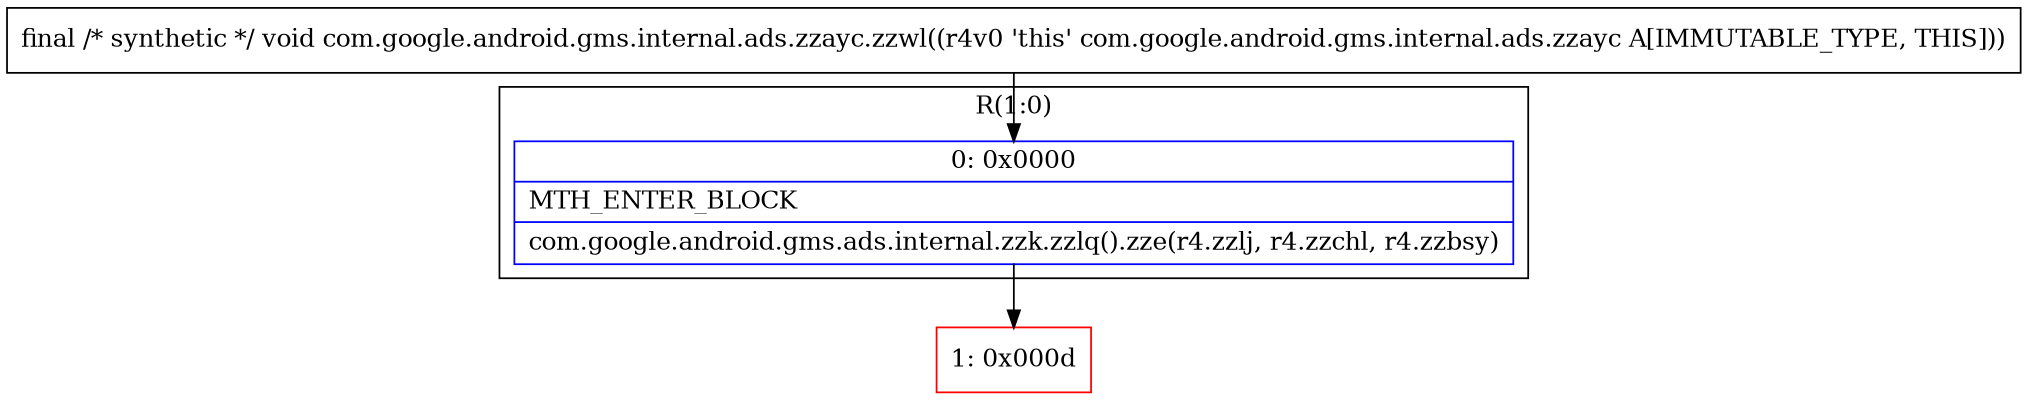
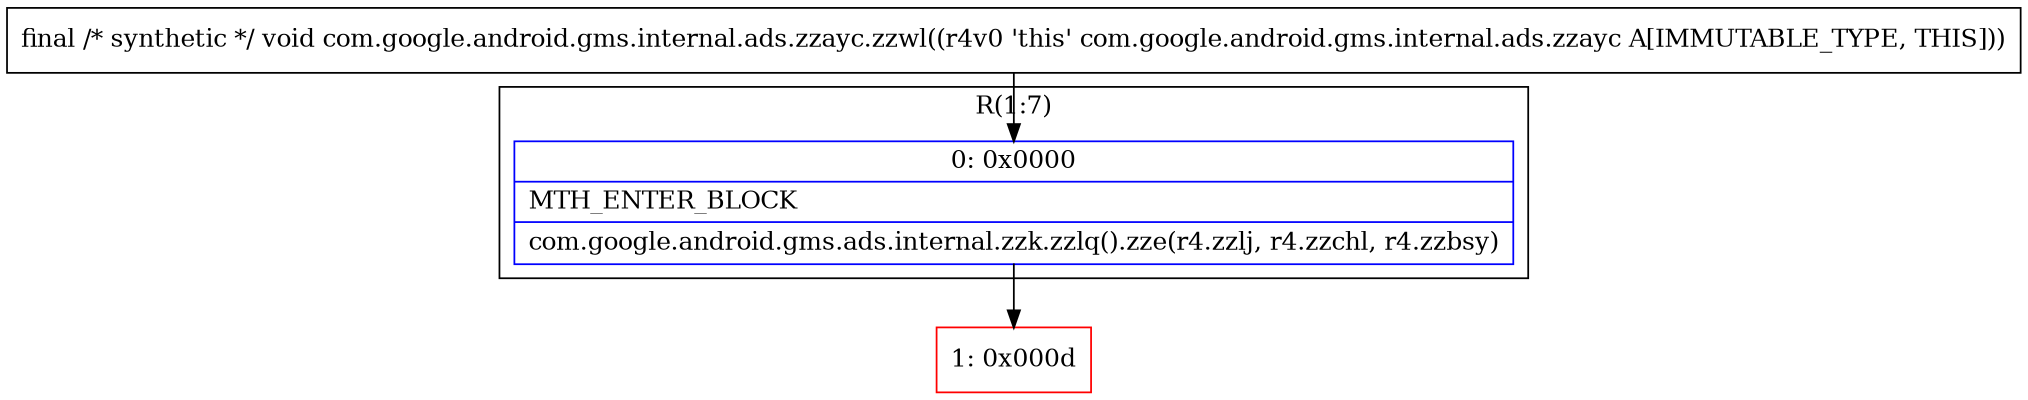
(1014, 107) -> (1014, 107)
